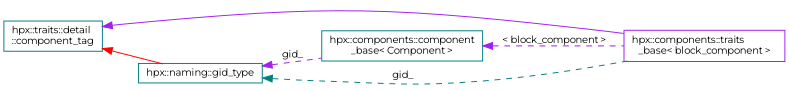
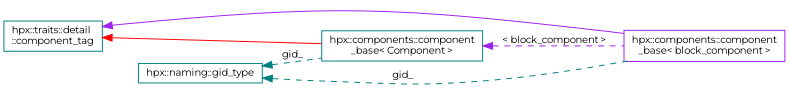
(704, 46) -> (704, 46)
(138, 57) -> (217, 41)
(297, 62) -> (297, 62)
